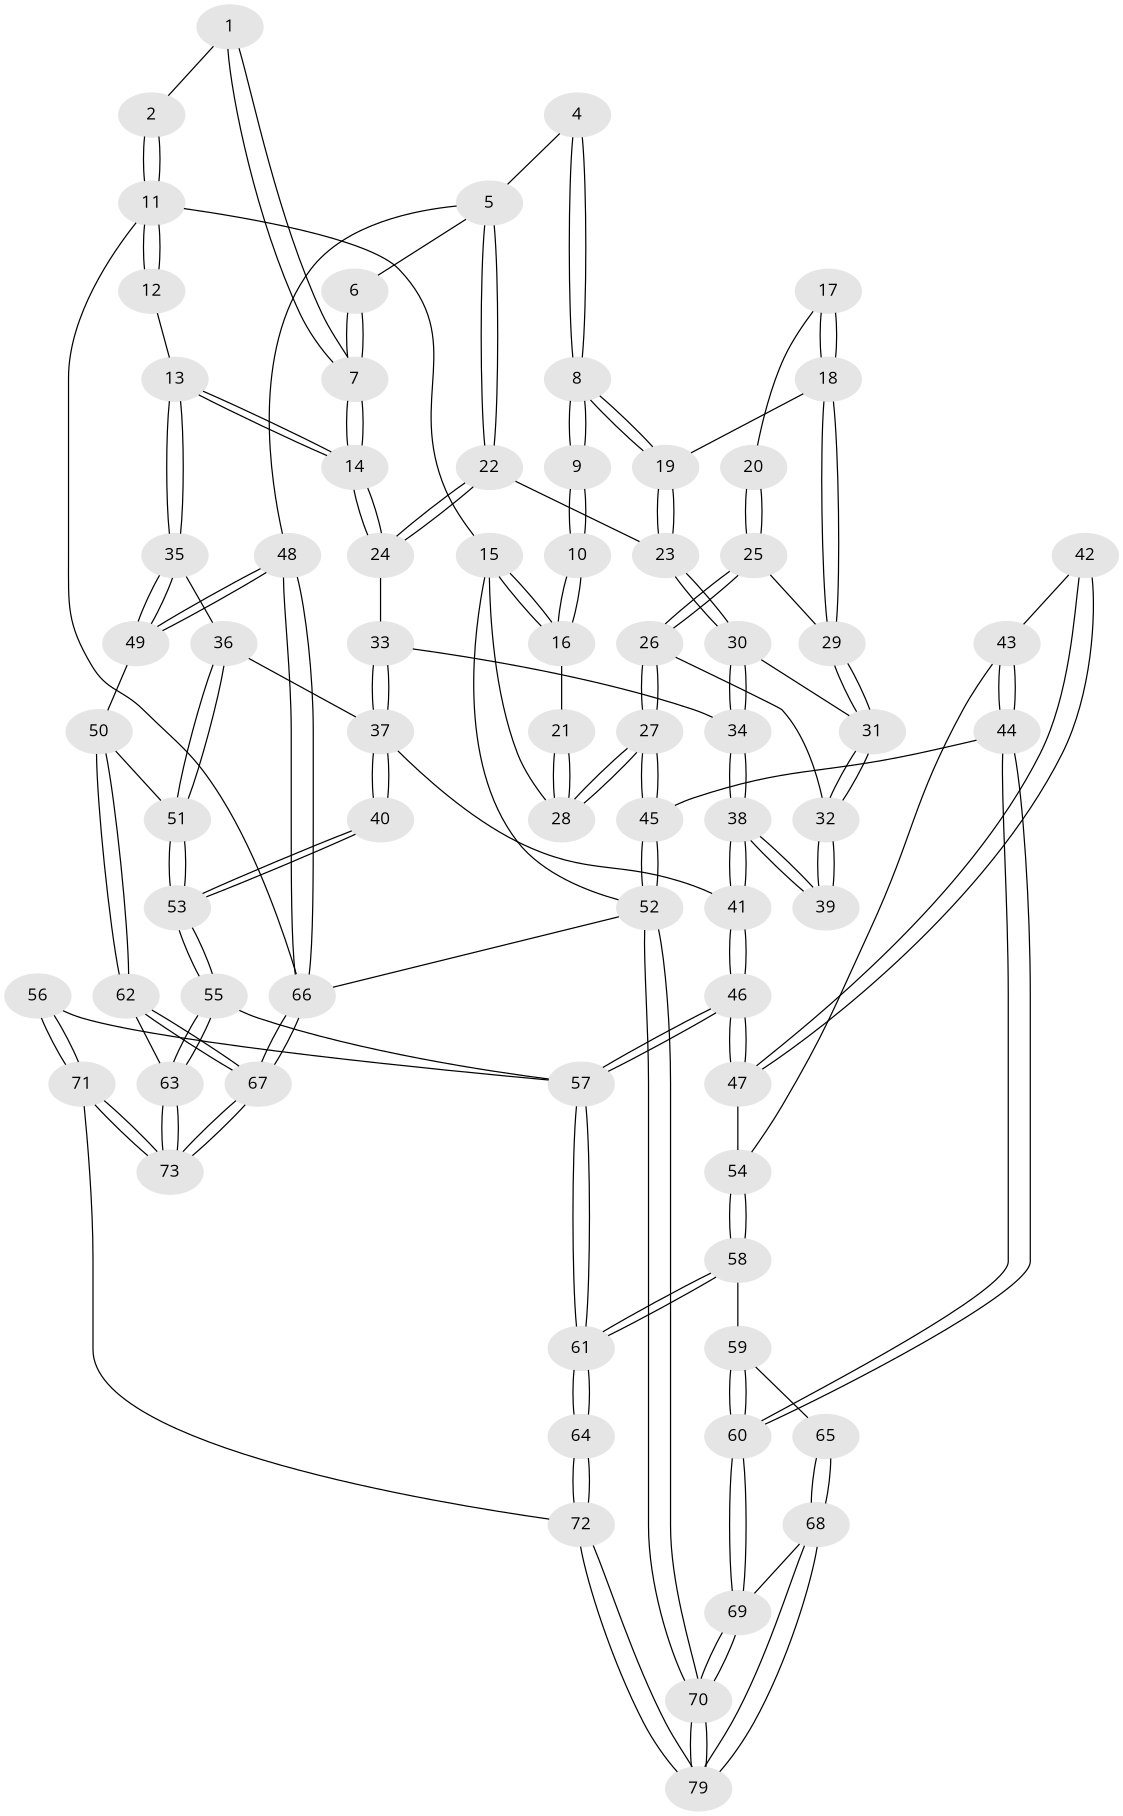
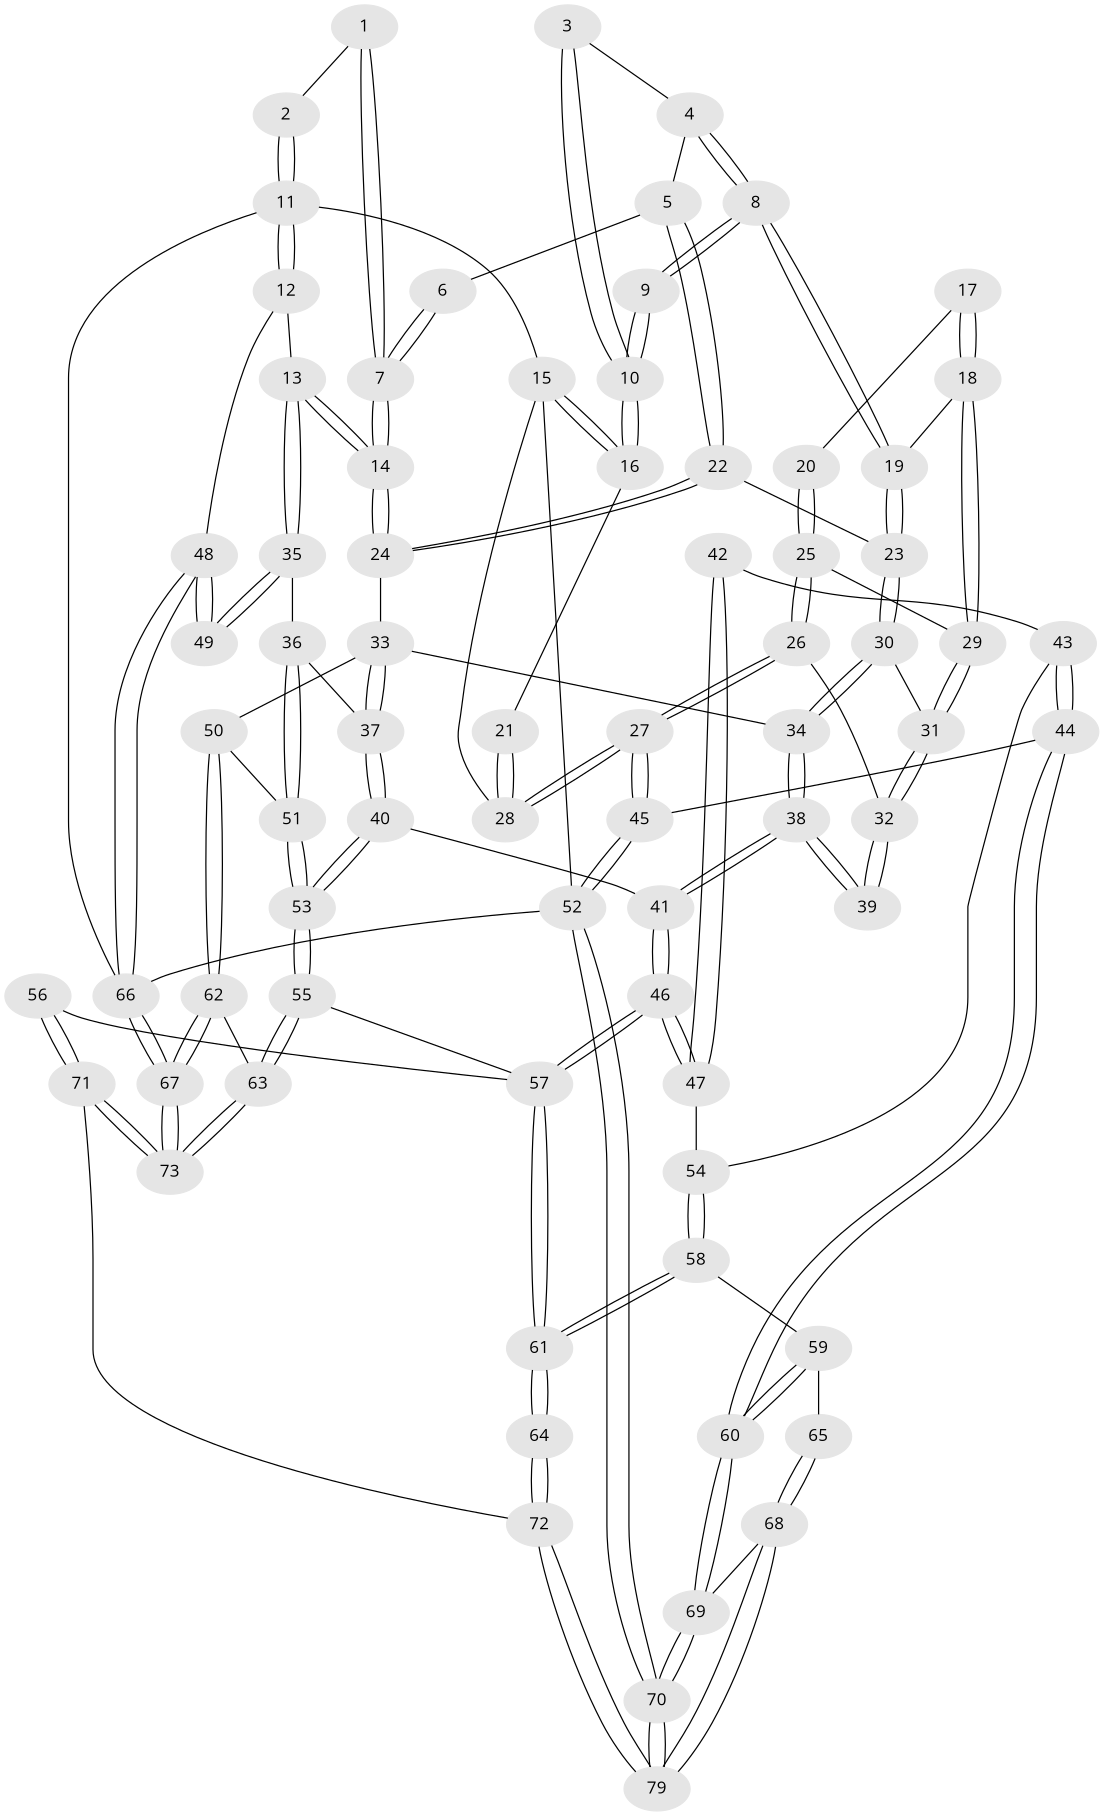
none -> (568, 27)
(286, 318) -> (229, 419)
(119, 683) -> (309, 682)
(541, 852) -> (523, 859)
